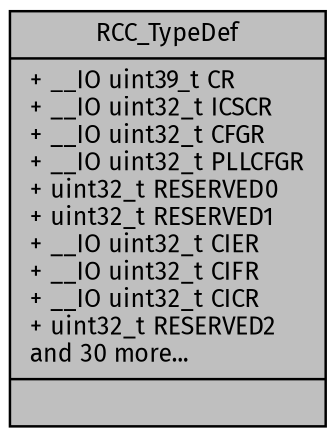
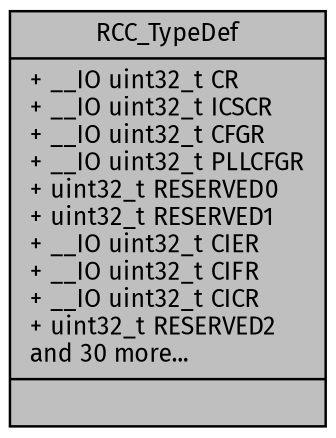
(133, 81) -> (135, 81)
